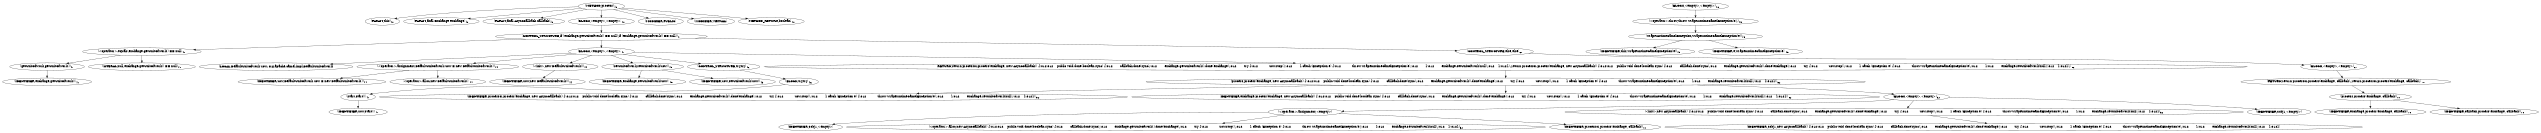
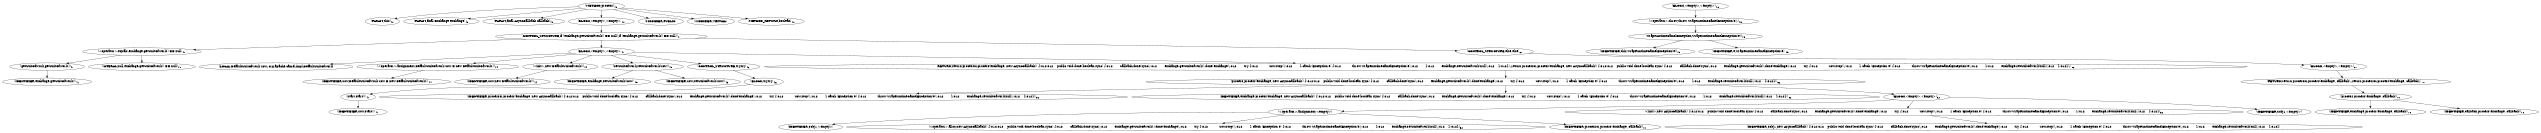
(438, 82) -> none
